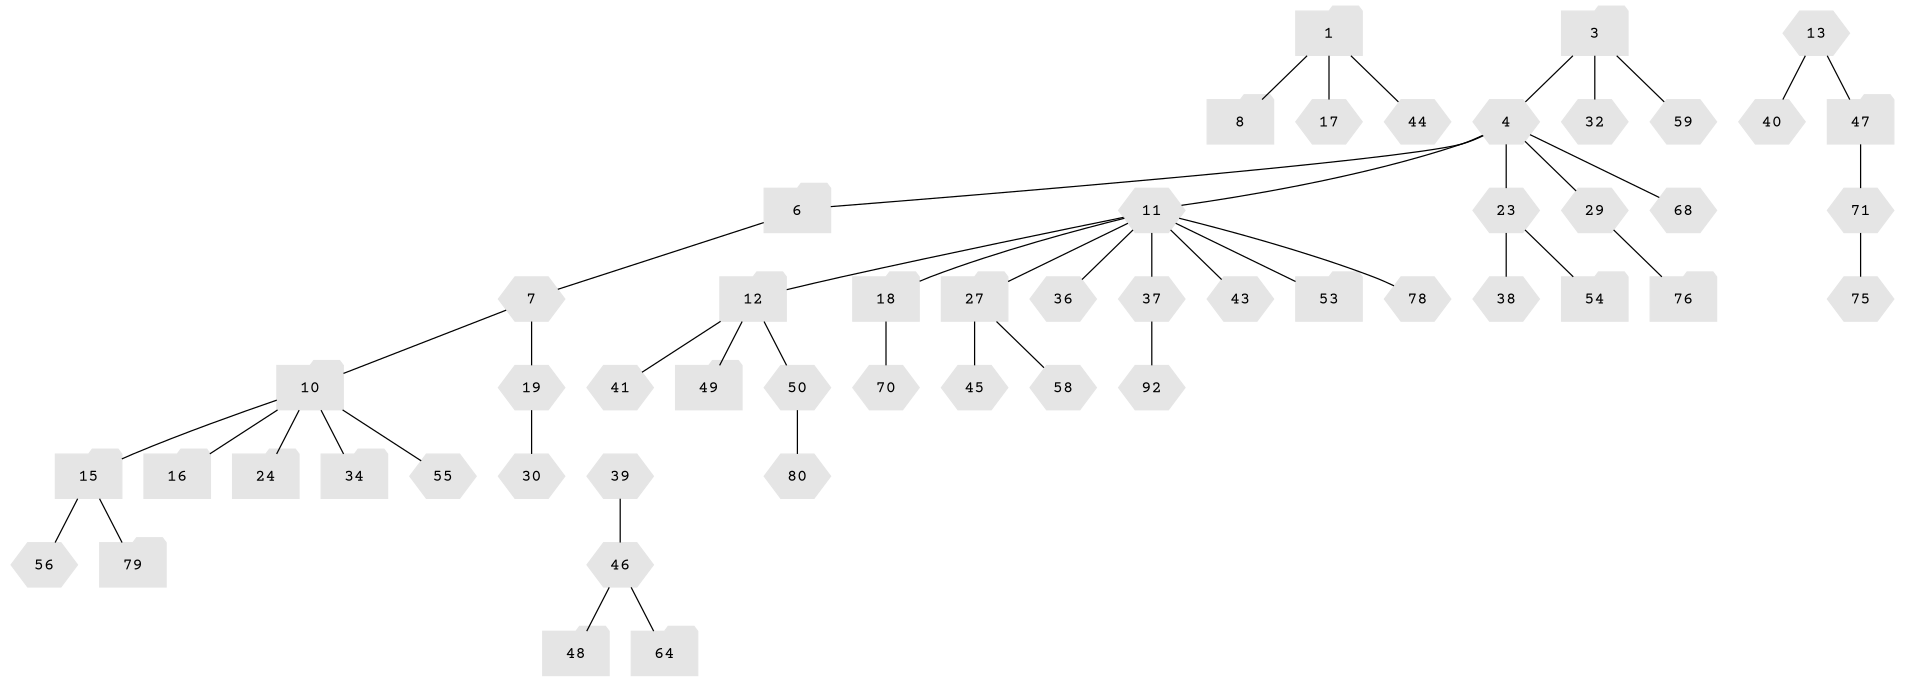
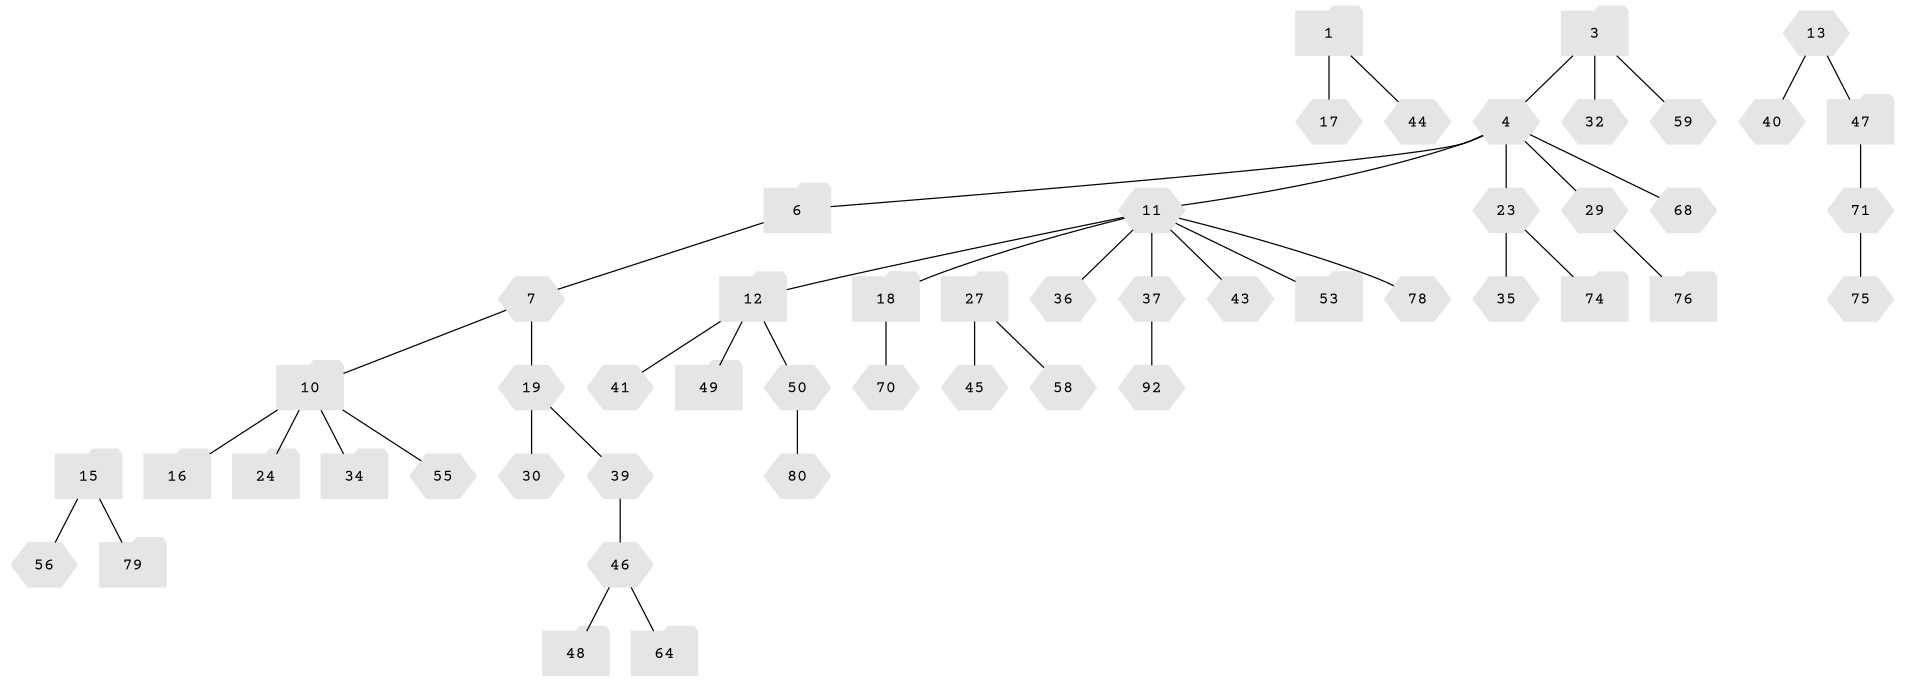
(1240, 122) -> none
(1068, 252) -> none
(1506, 299) -> (1506, 299)
(1595, 299) -> (1595, 299)
(199, 428) -> none
none -> (576, 432)
